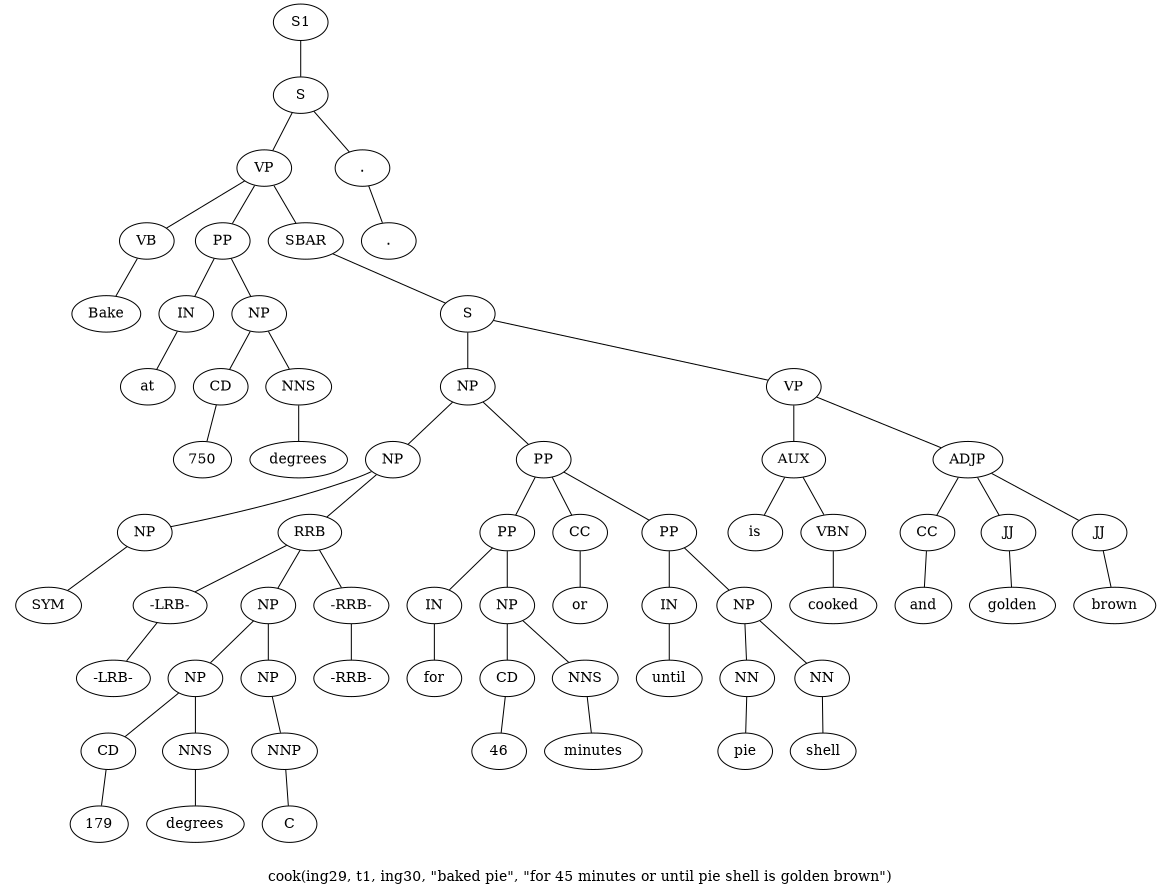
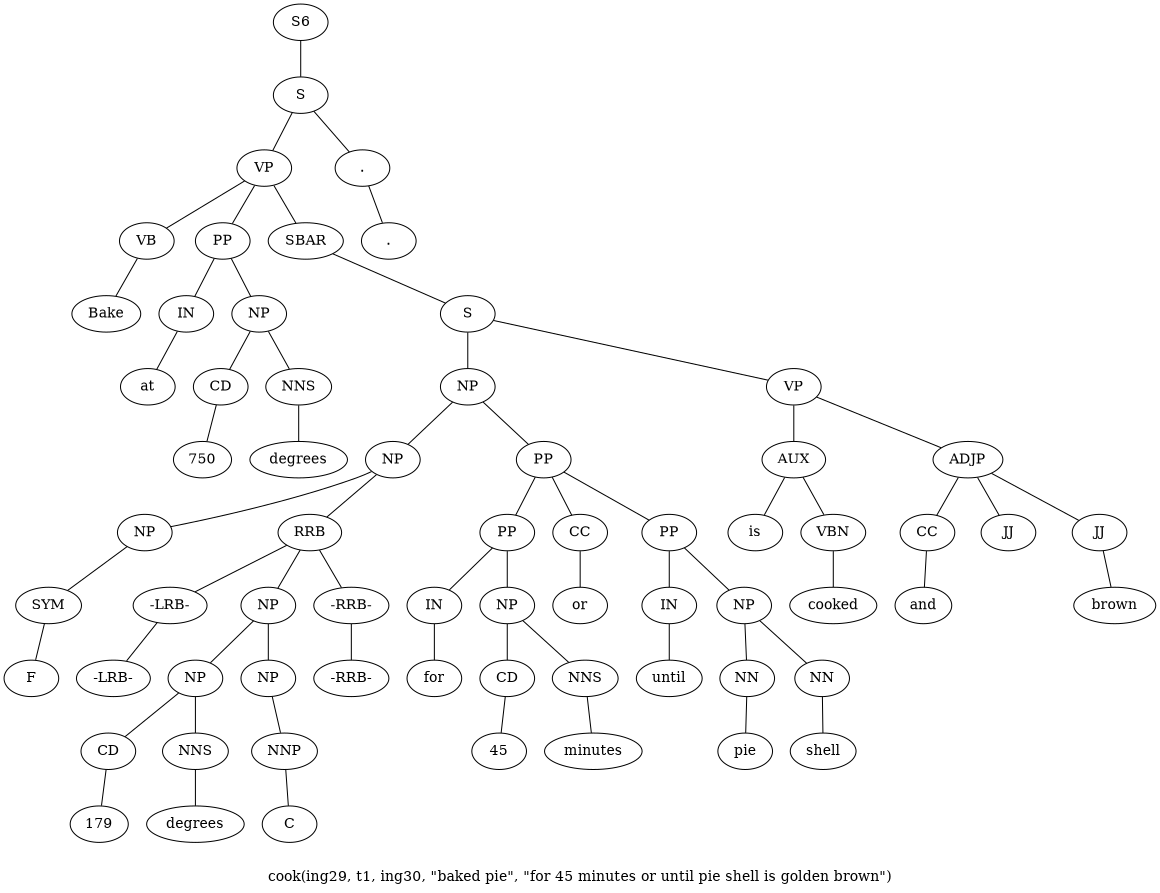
(301, 22) -> (301, 22)
(1013, 605) -> none
none -> (31, 678)
(499, 751) -> (499, 751)
